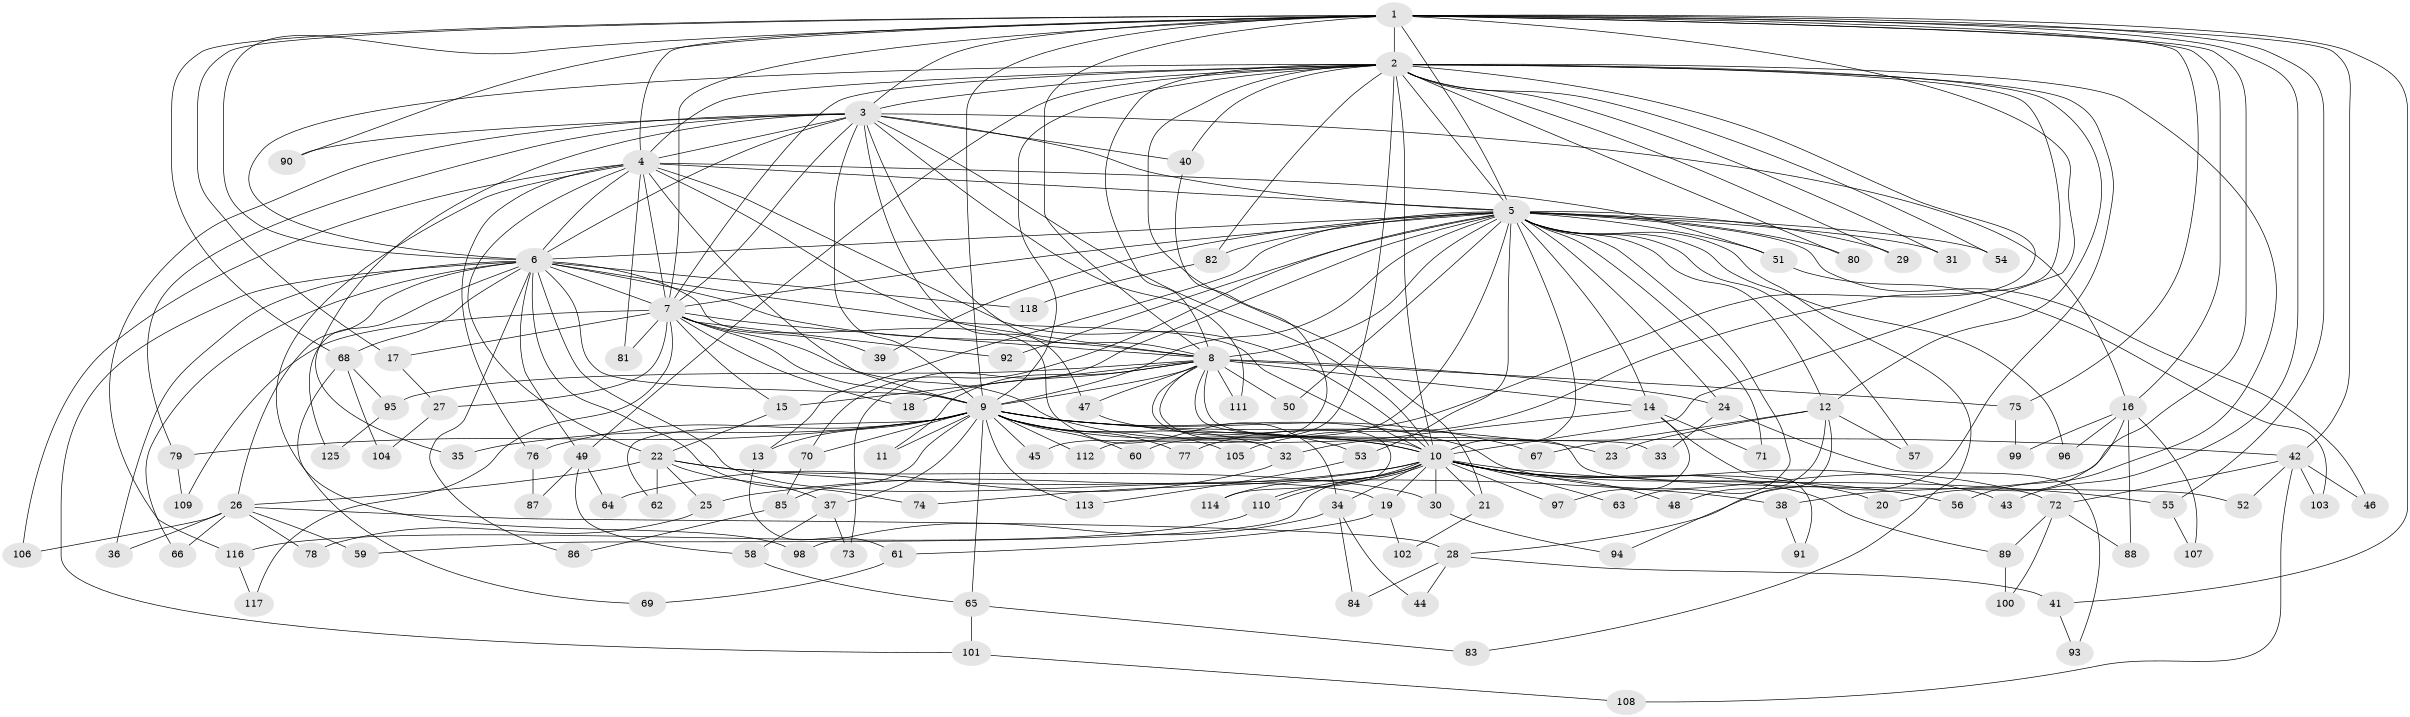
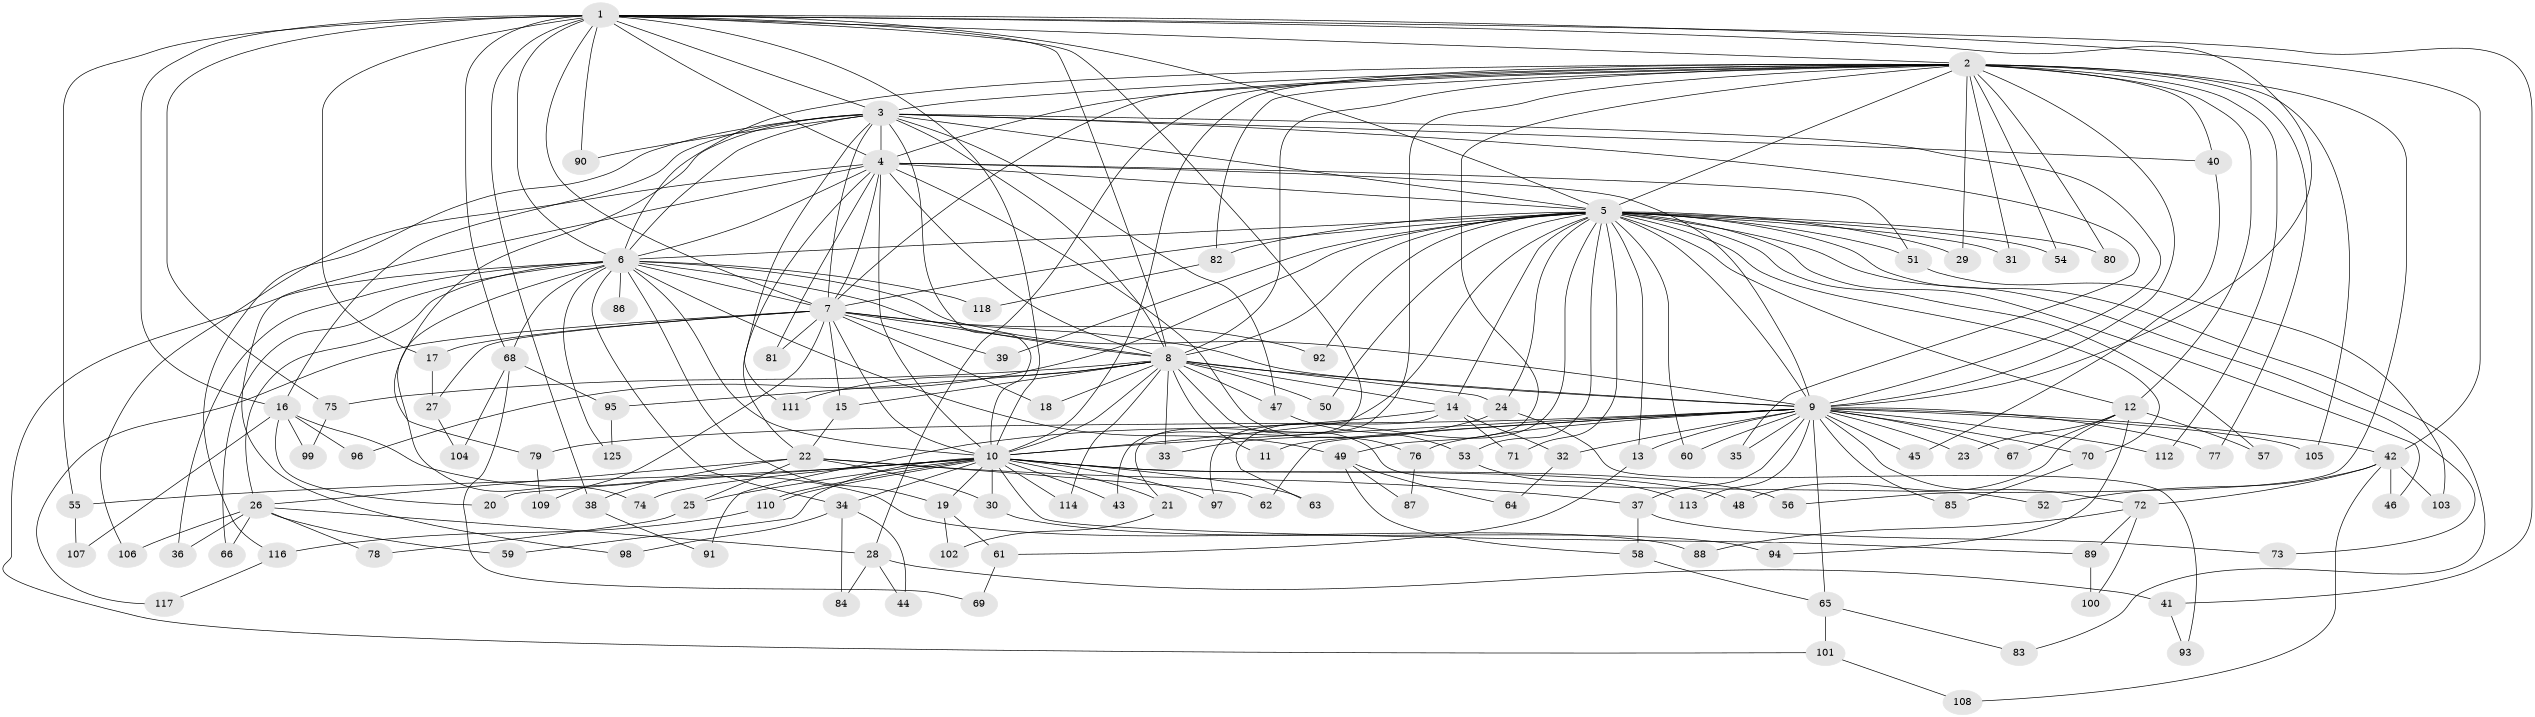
(691, 528) -> none
